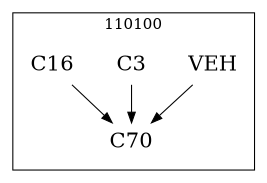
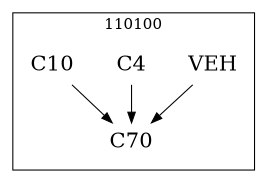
(52, 65) -> (52, 65)
(132, 65) -> (132, 65)
